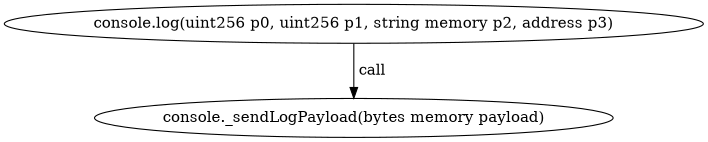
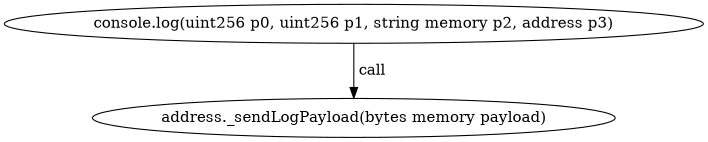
(354, 118) -> (354, 118)
